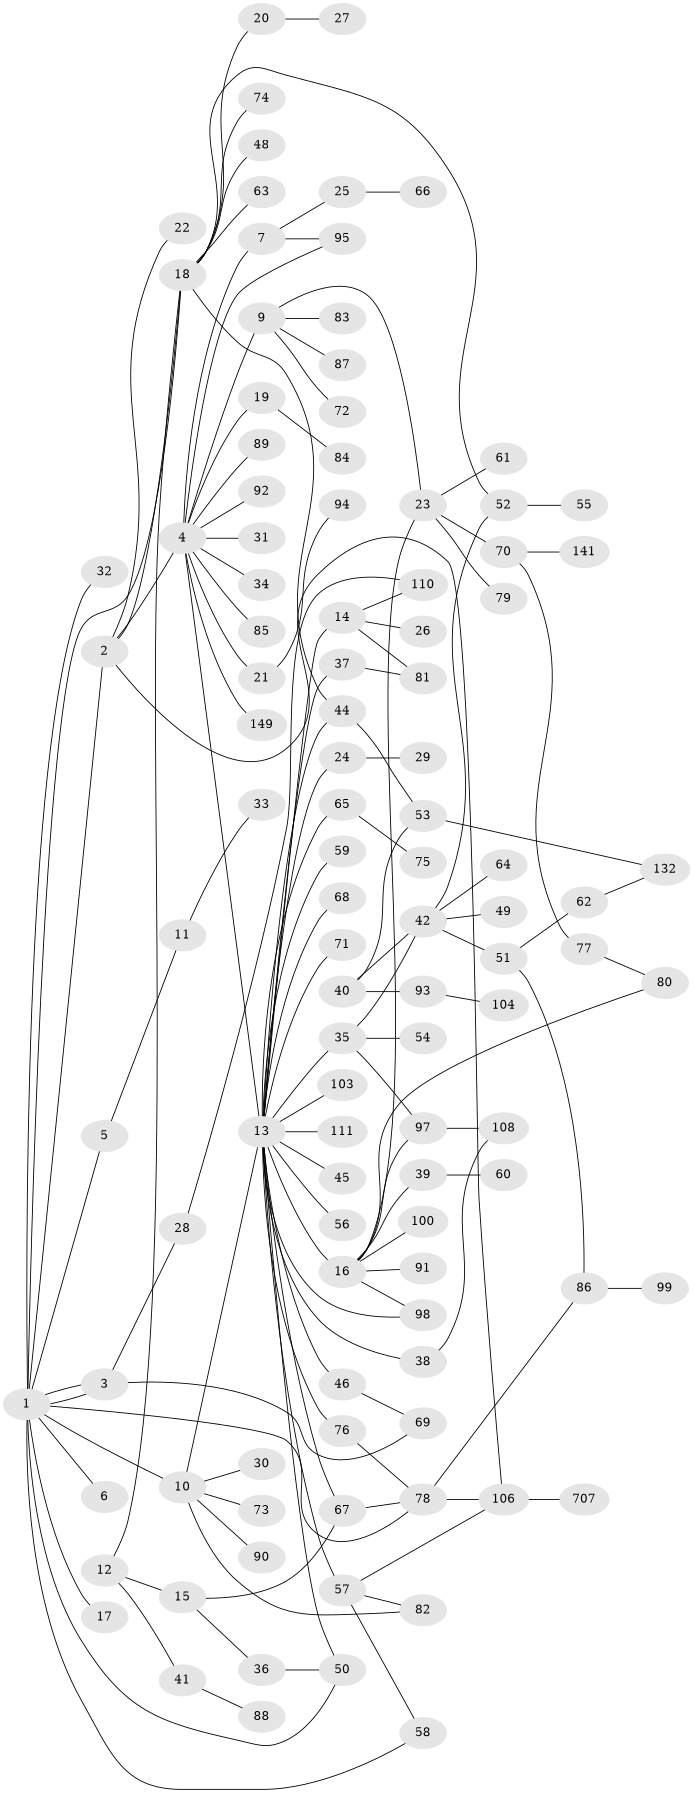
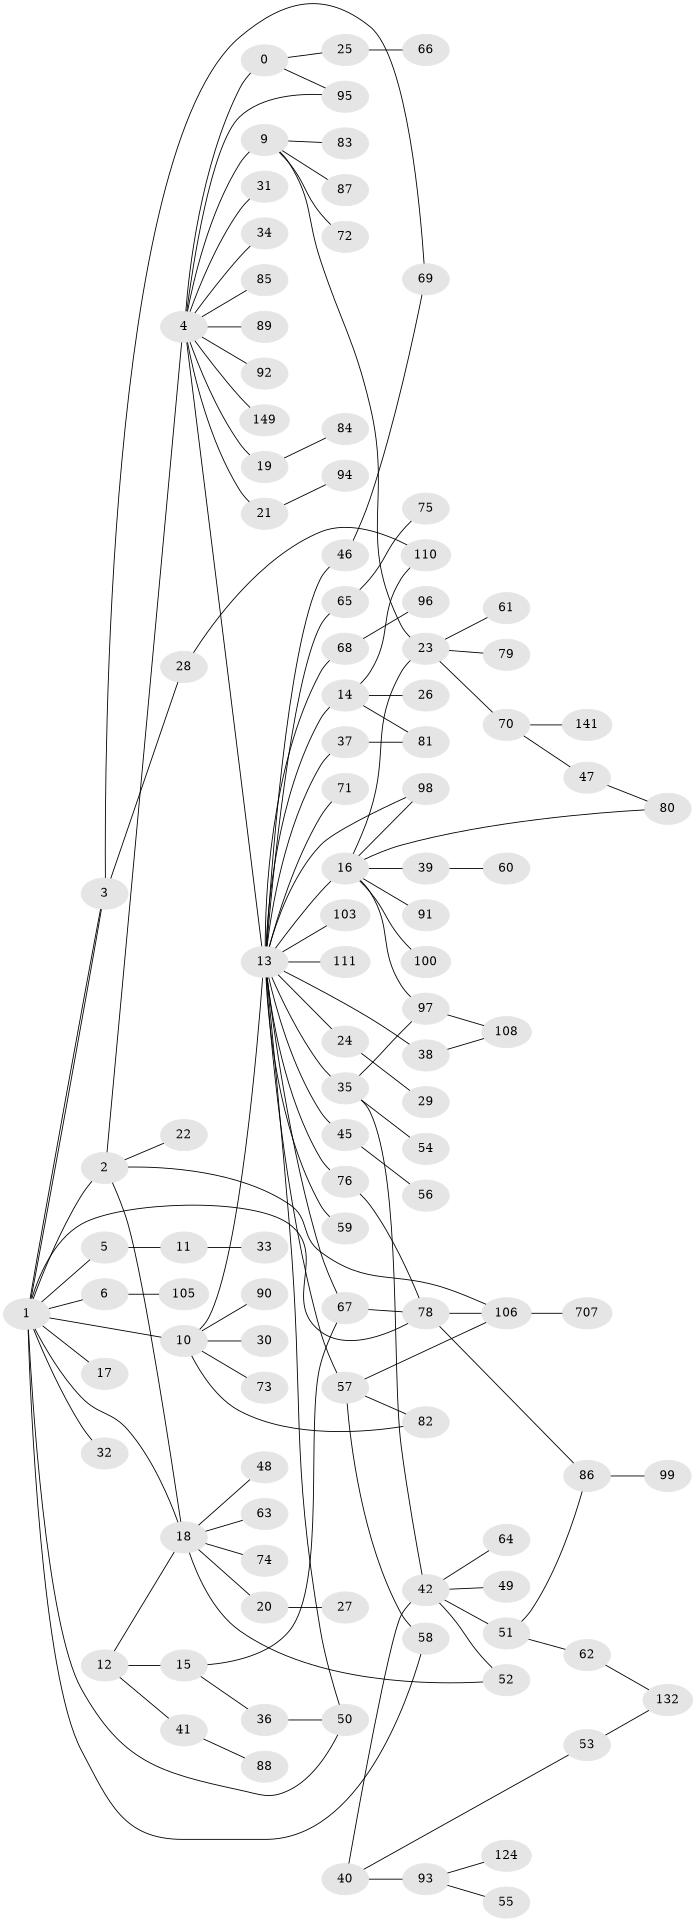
(262, 239) -> (265, 60)
(544, 505) -> (466, 1891)
none -> (426, 602)
(342, 711) -> none
(584, 949) -> (587, 778)
(504, 1005) -> (507, 1856)
(299, 1180) -> (390, 1169)
none -> (184, 1294)
